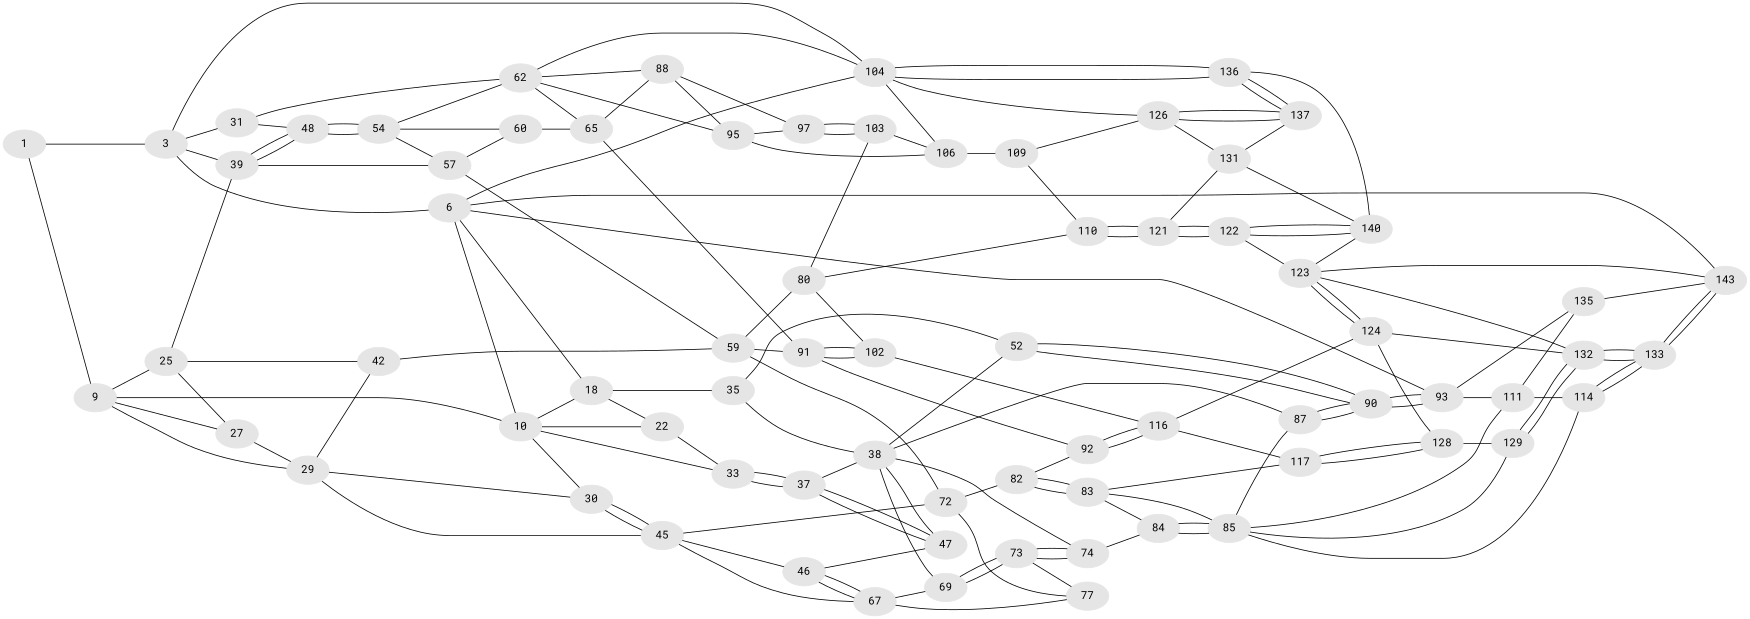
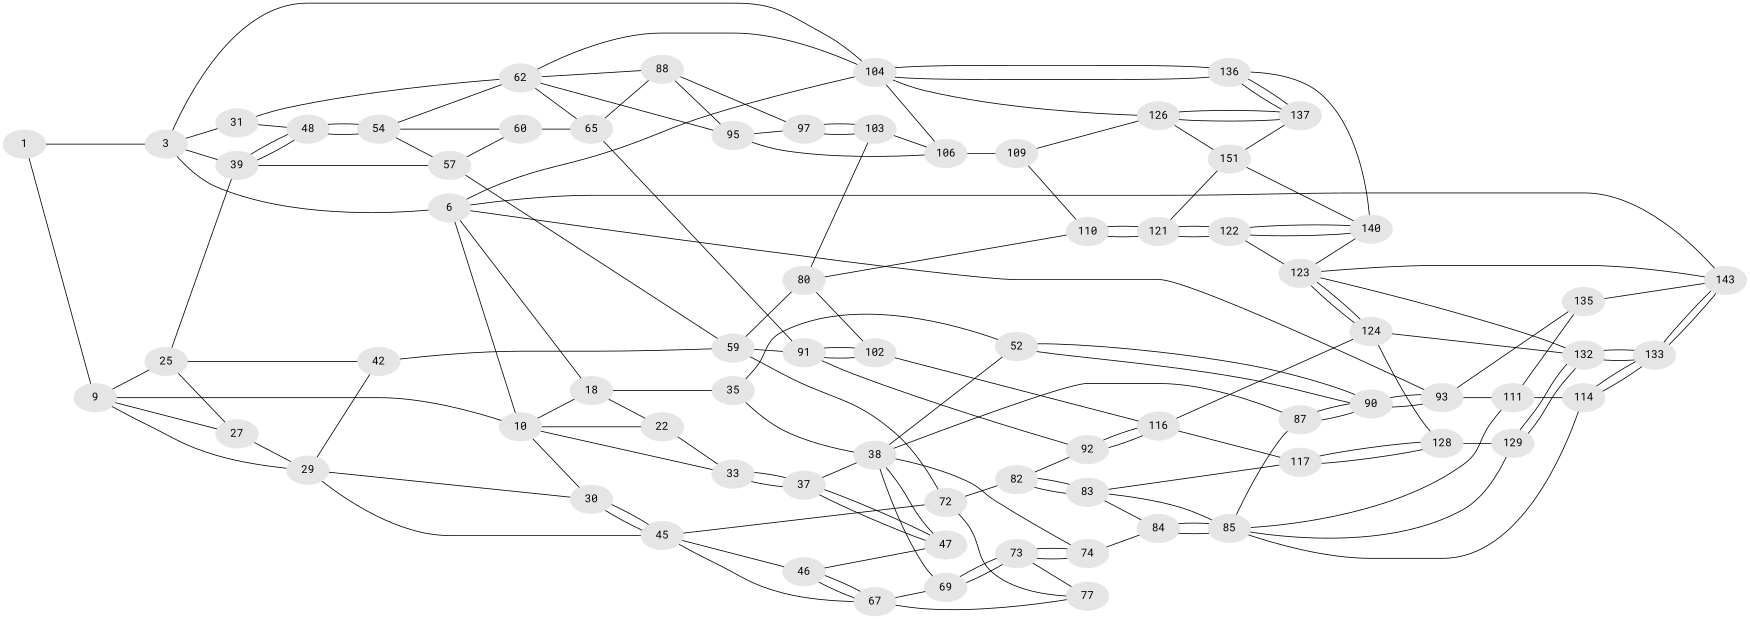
(1229, 159) -> (1229, 159)
